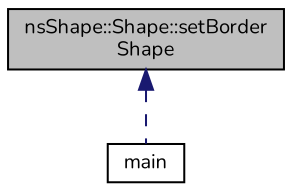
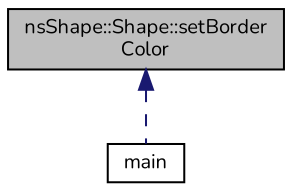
(146, 39) -> (146, 39)
